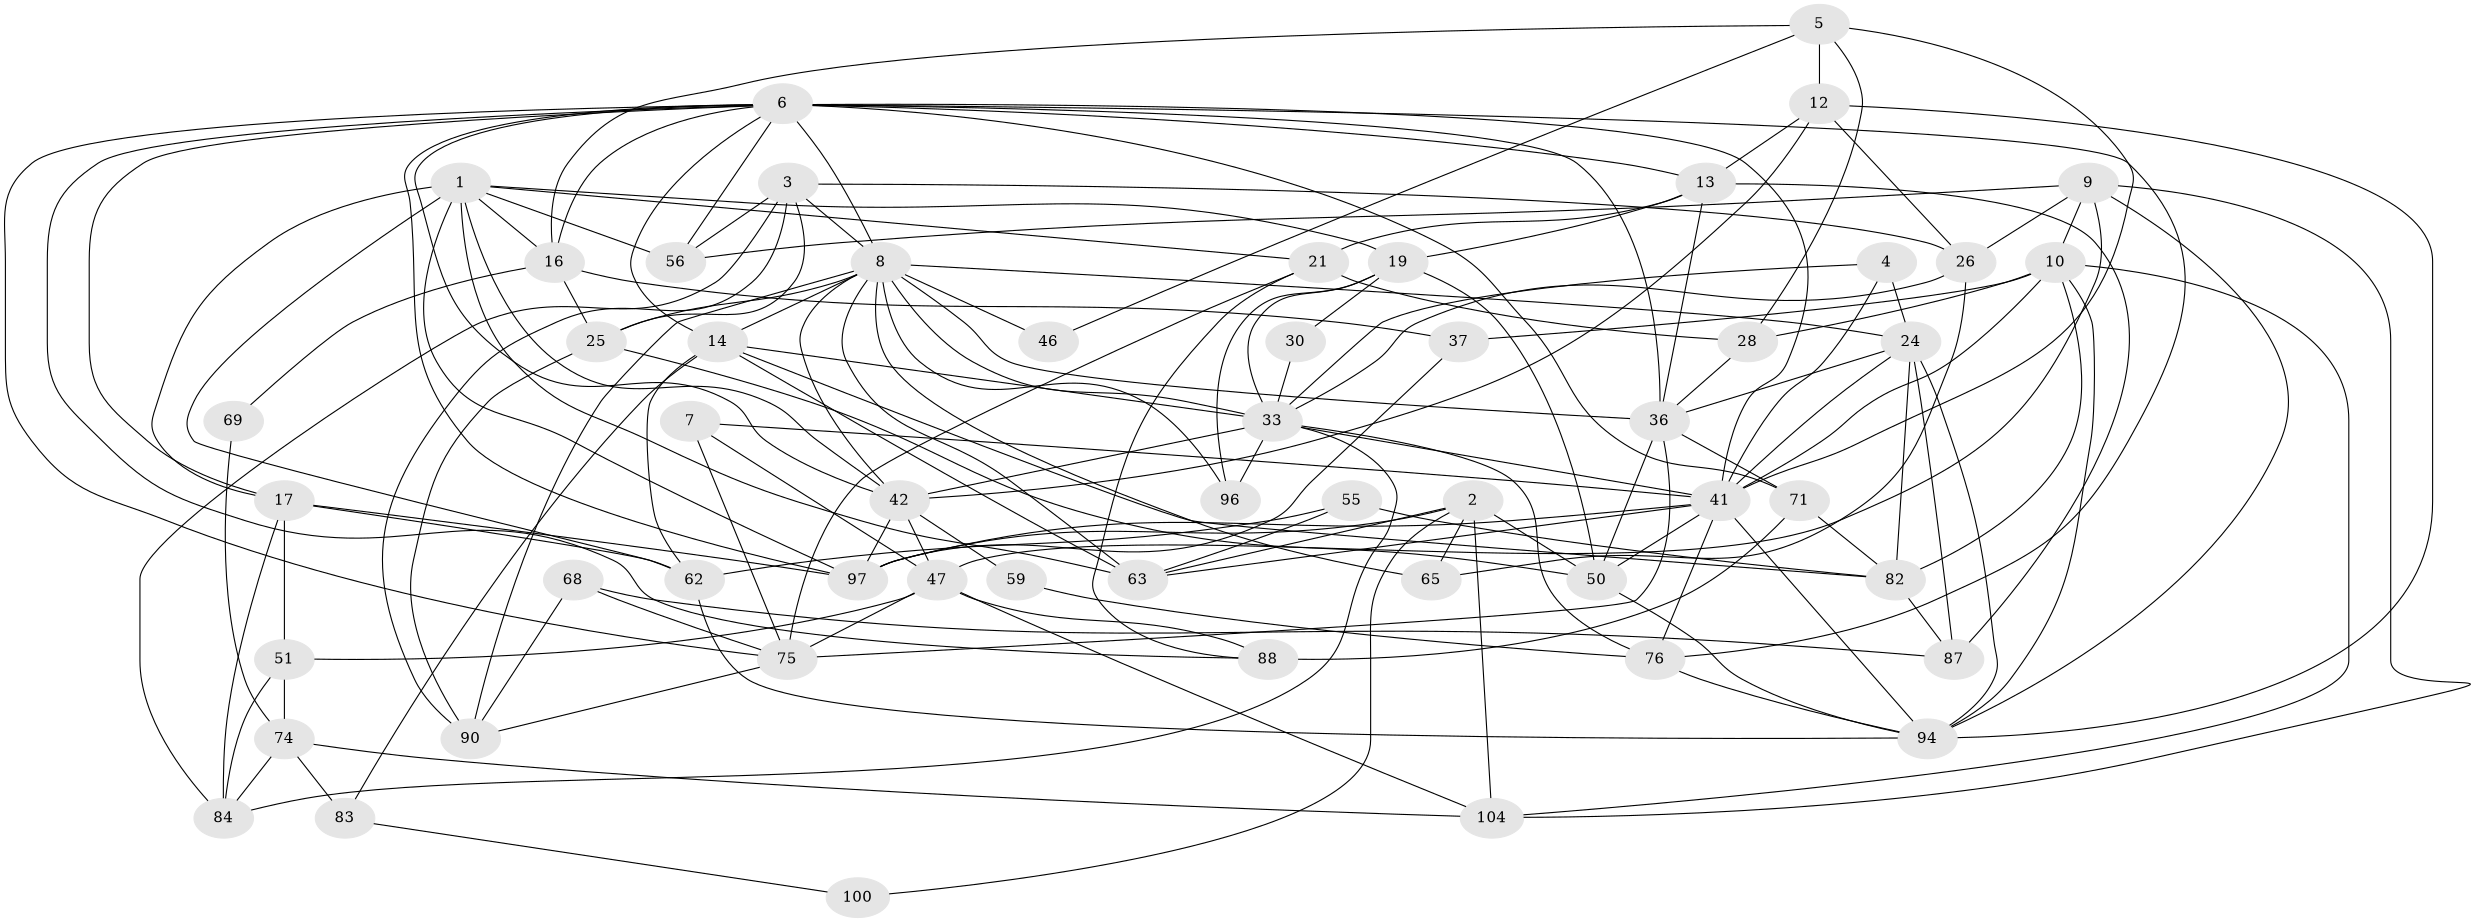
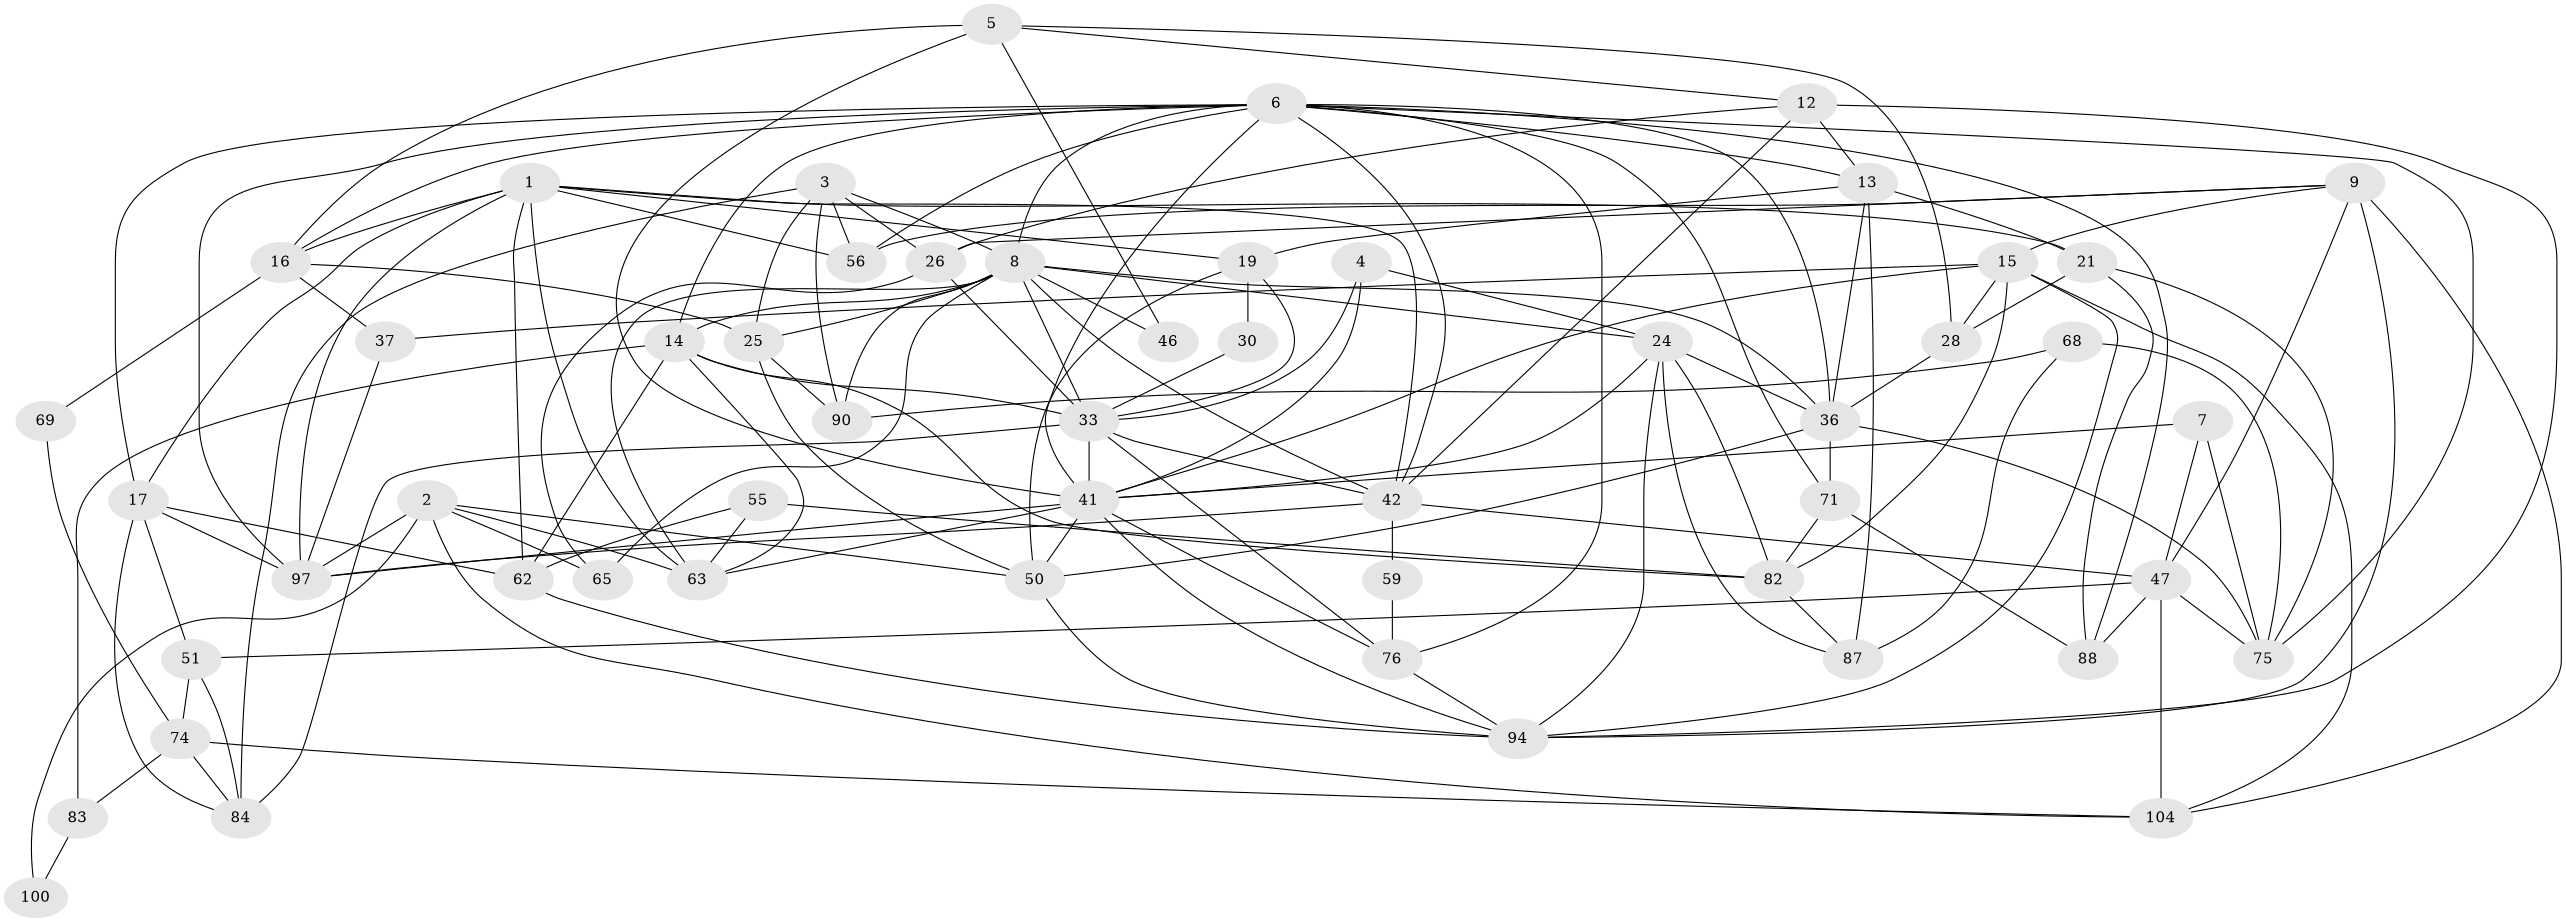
(2055, 262) -> (2008, 262)
(1231, 501) -> none
(629, 699) -> none
